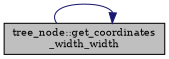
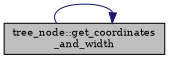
(84, 39) -> (84, 39)
